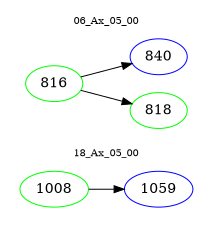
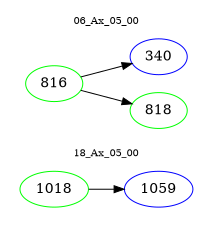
(159, 57) -> (159, 57)
(54, 189) -> (54, 189)
